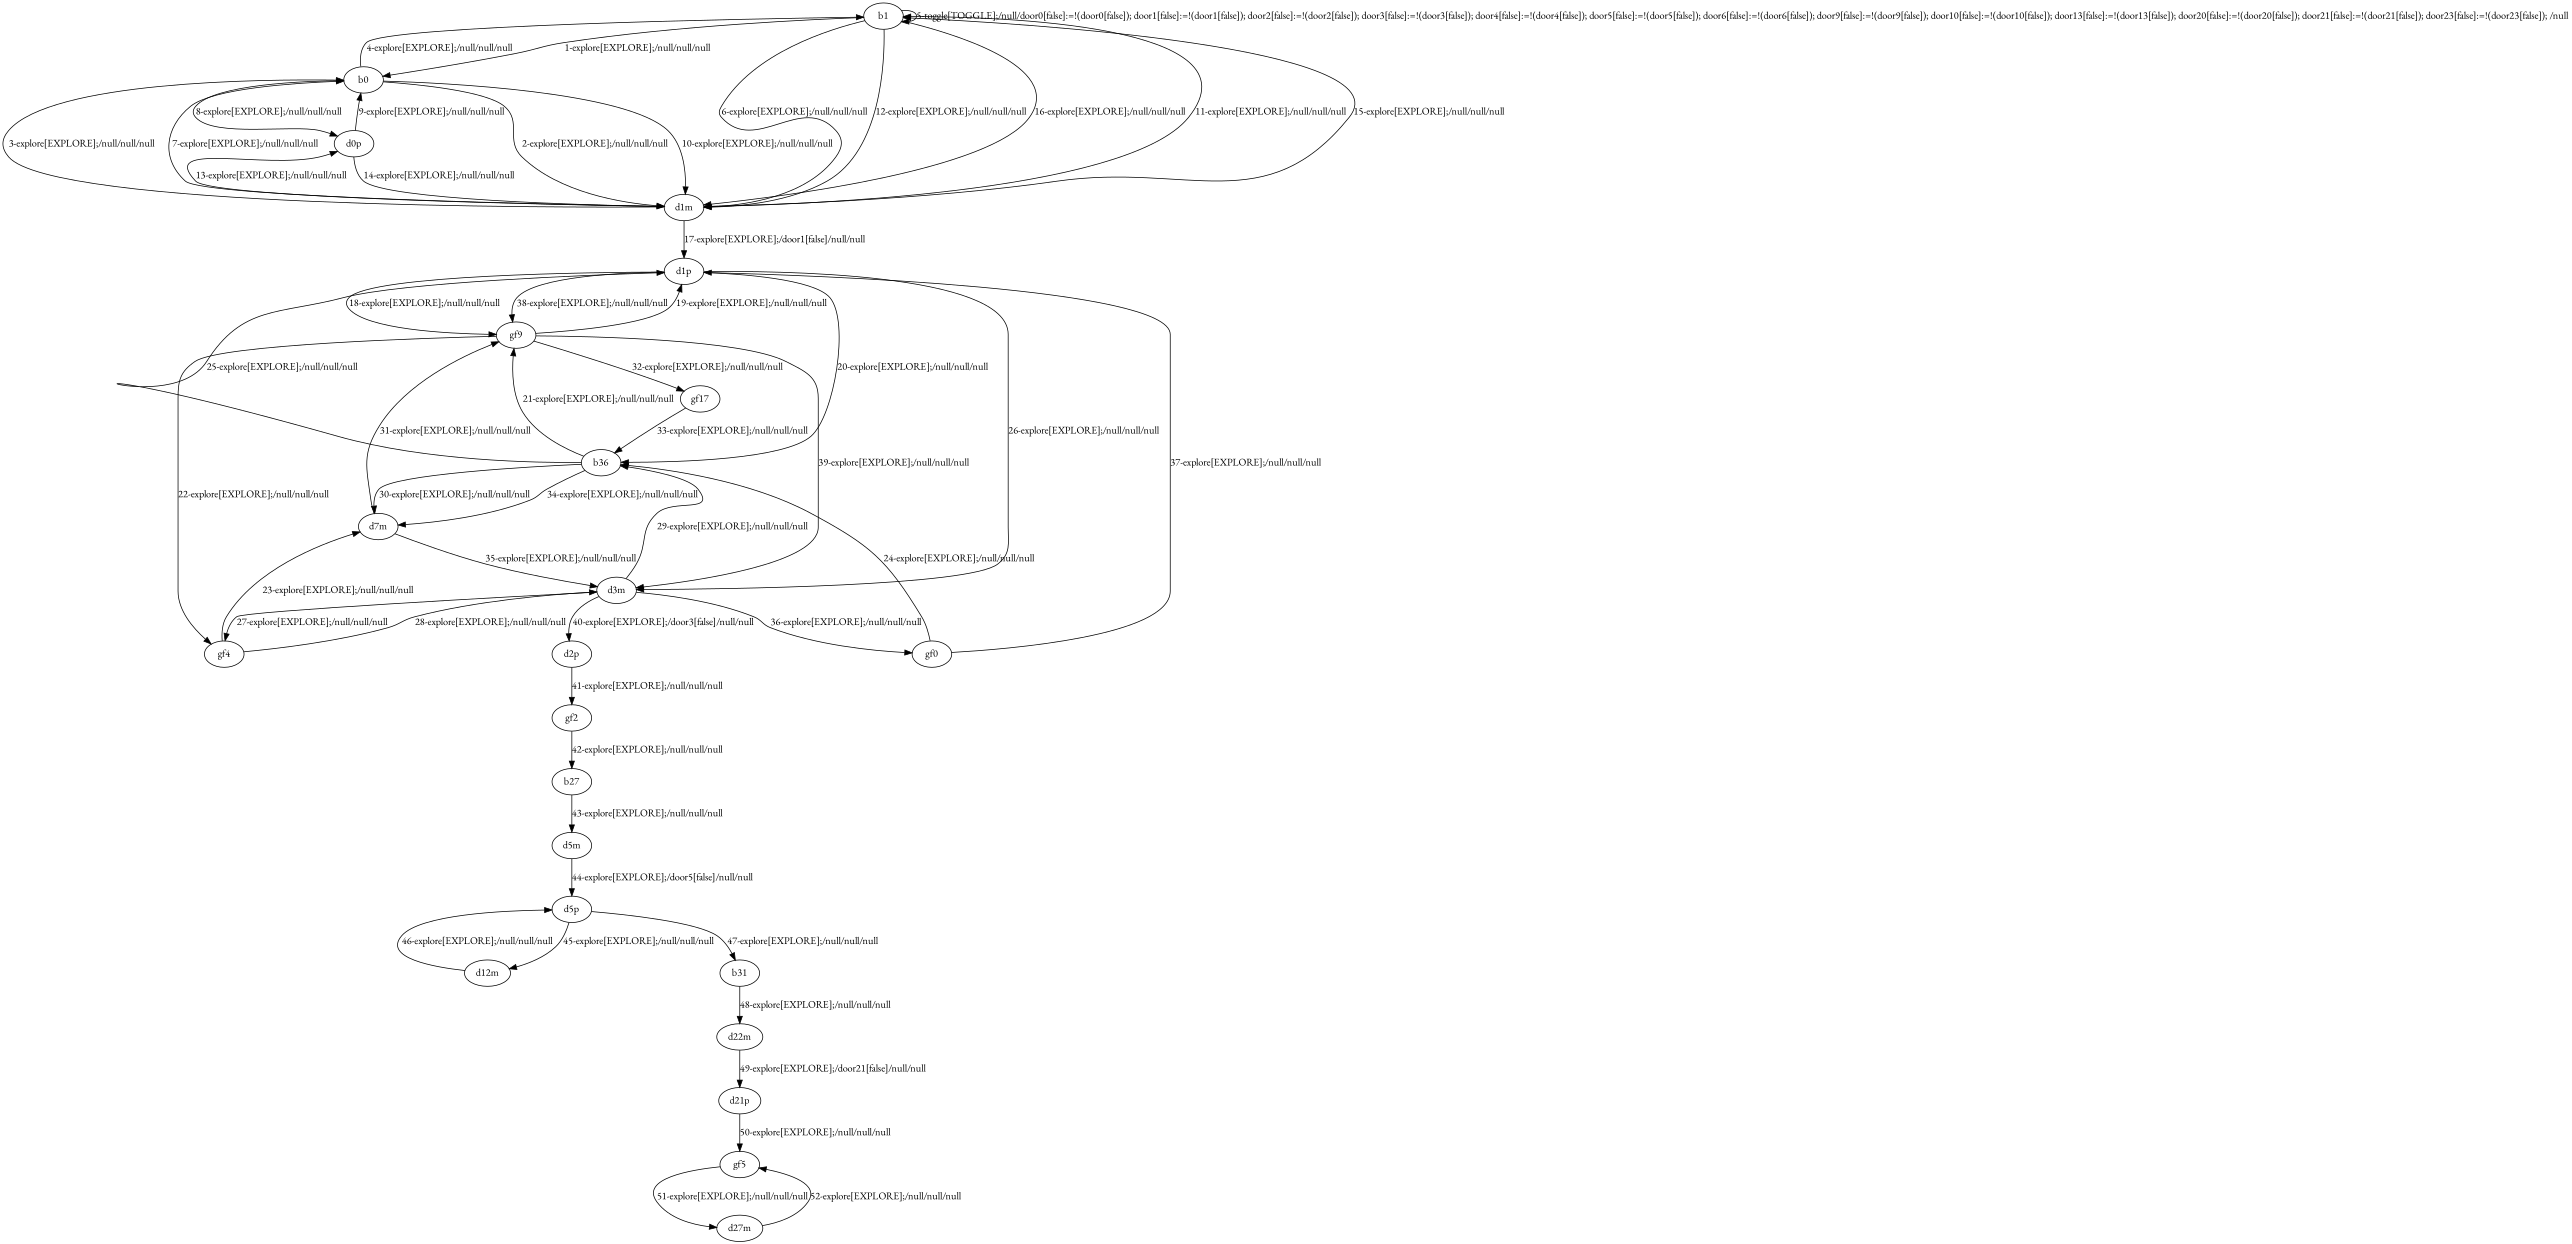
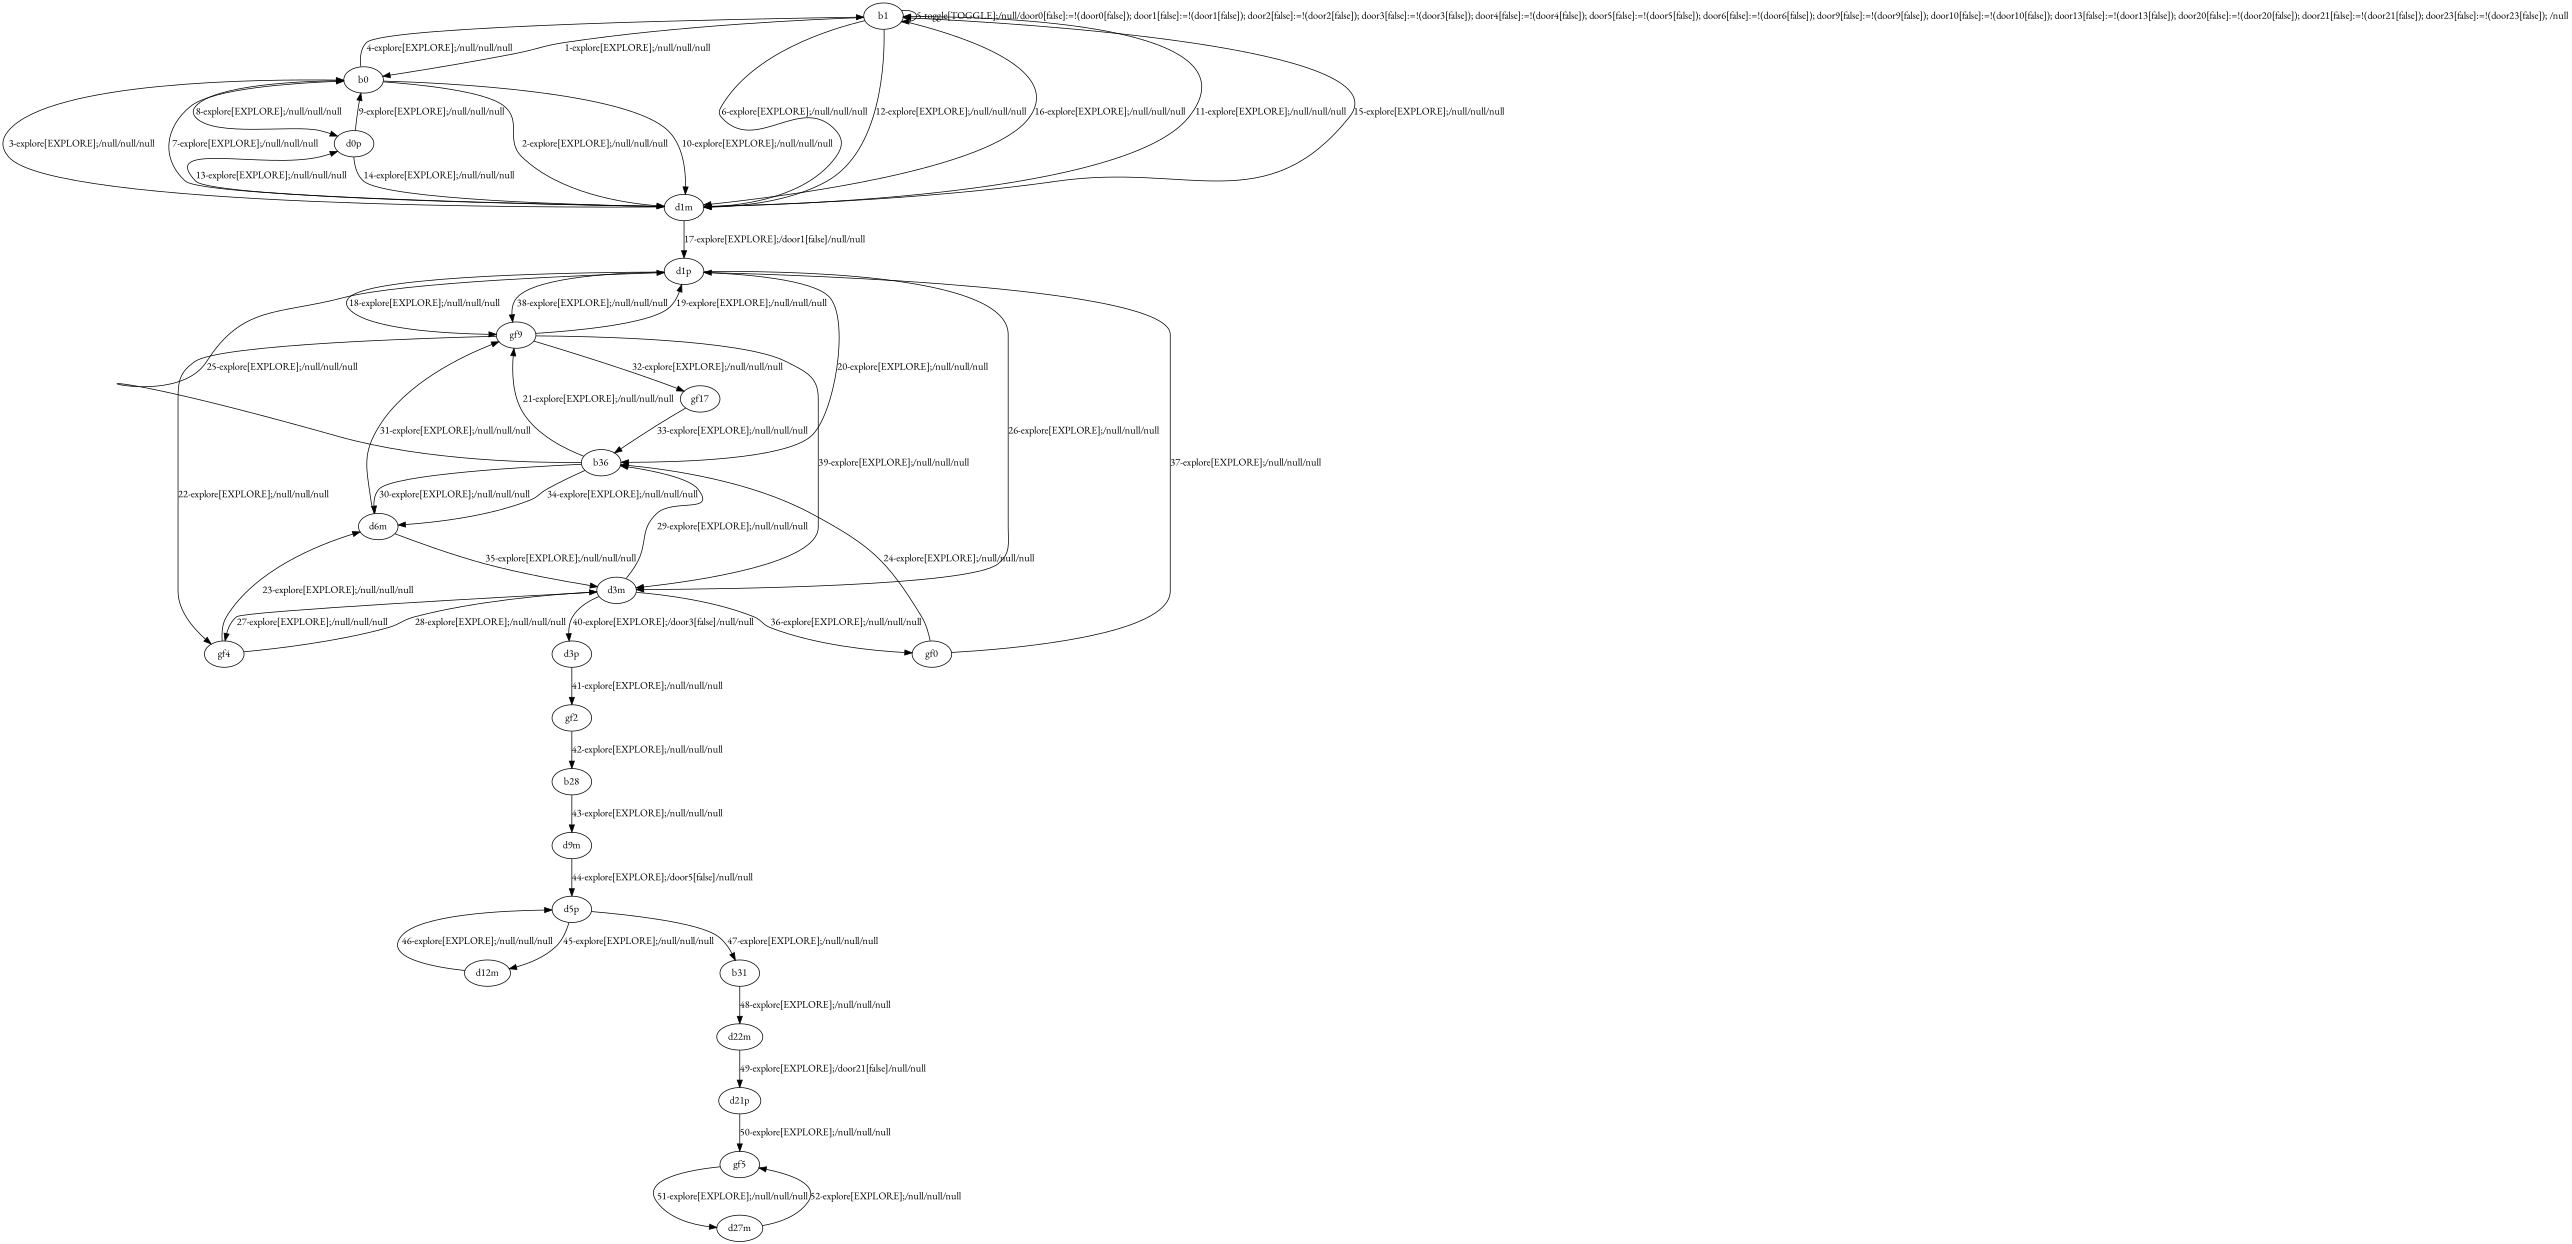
(378, 527) -> (378, 527)
(572, 654) -> (572, 654)
(572, 782) -> (572, 782)
(572, 846) -> (572, 846)
